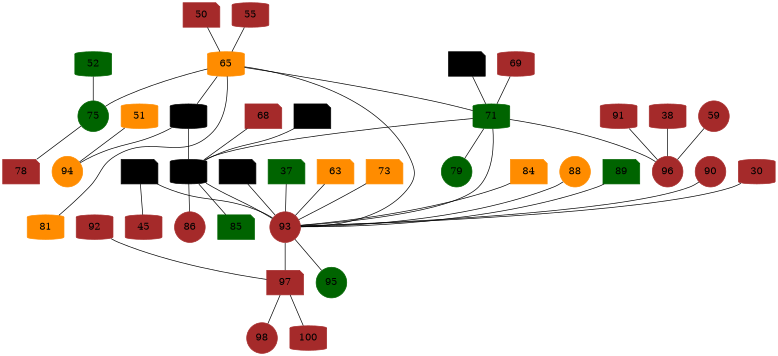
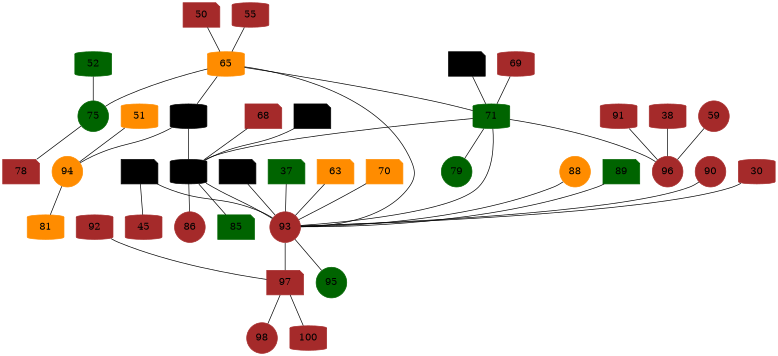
(154, 147) -> (56, 201)
(385, 172) -> (385, 172)
(529, 172) -> none
